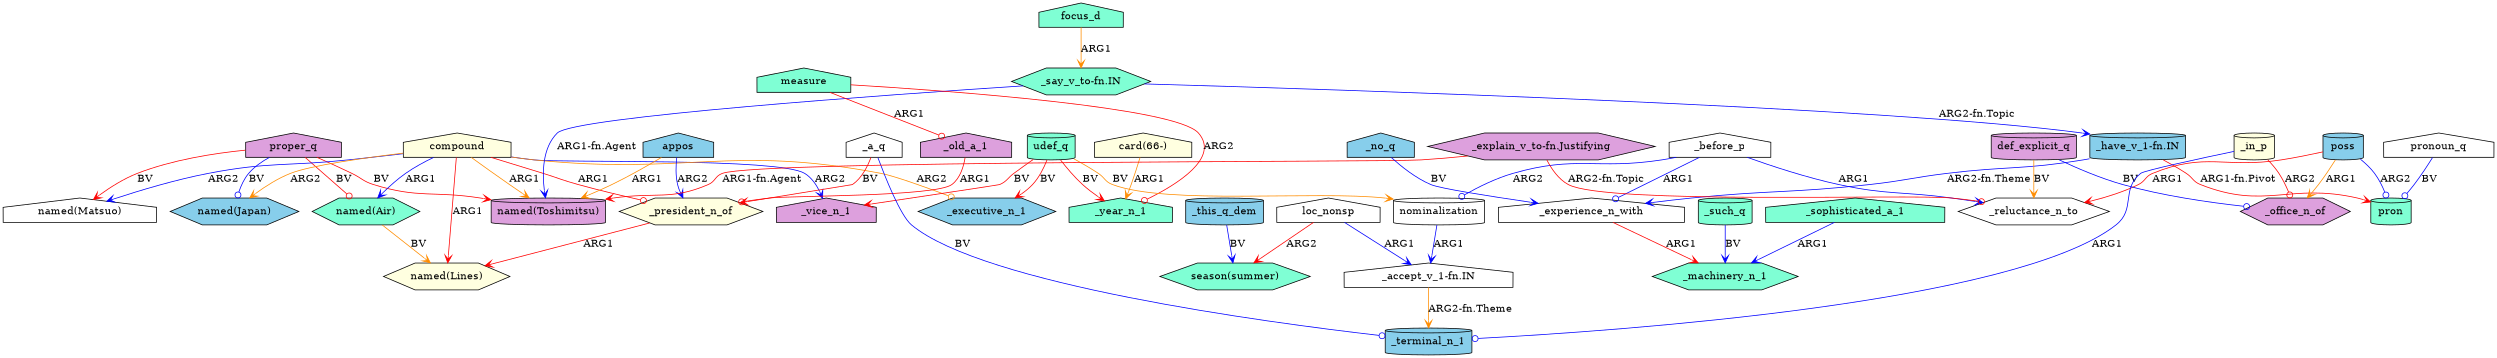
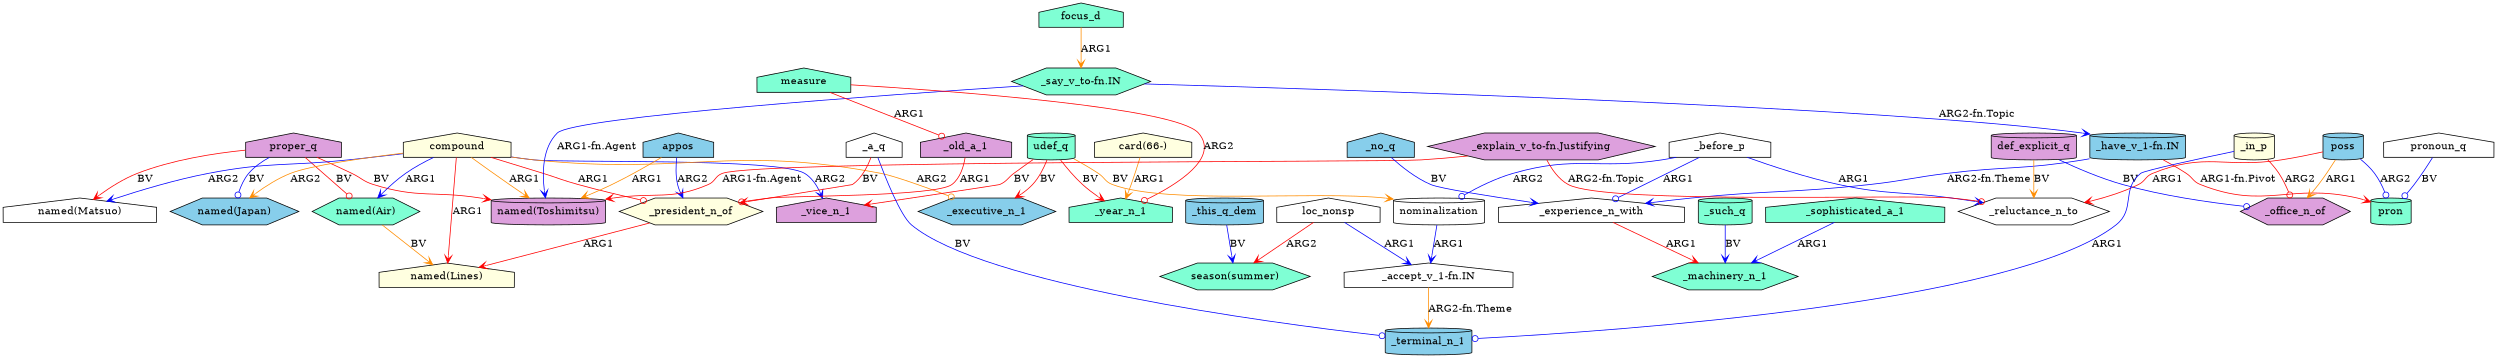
(447, 276) -> (447, 276)
